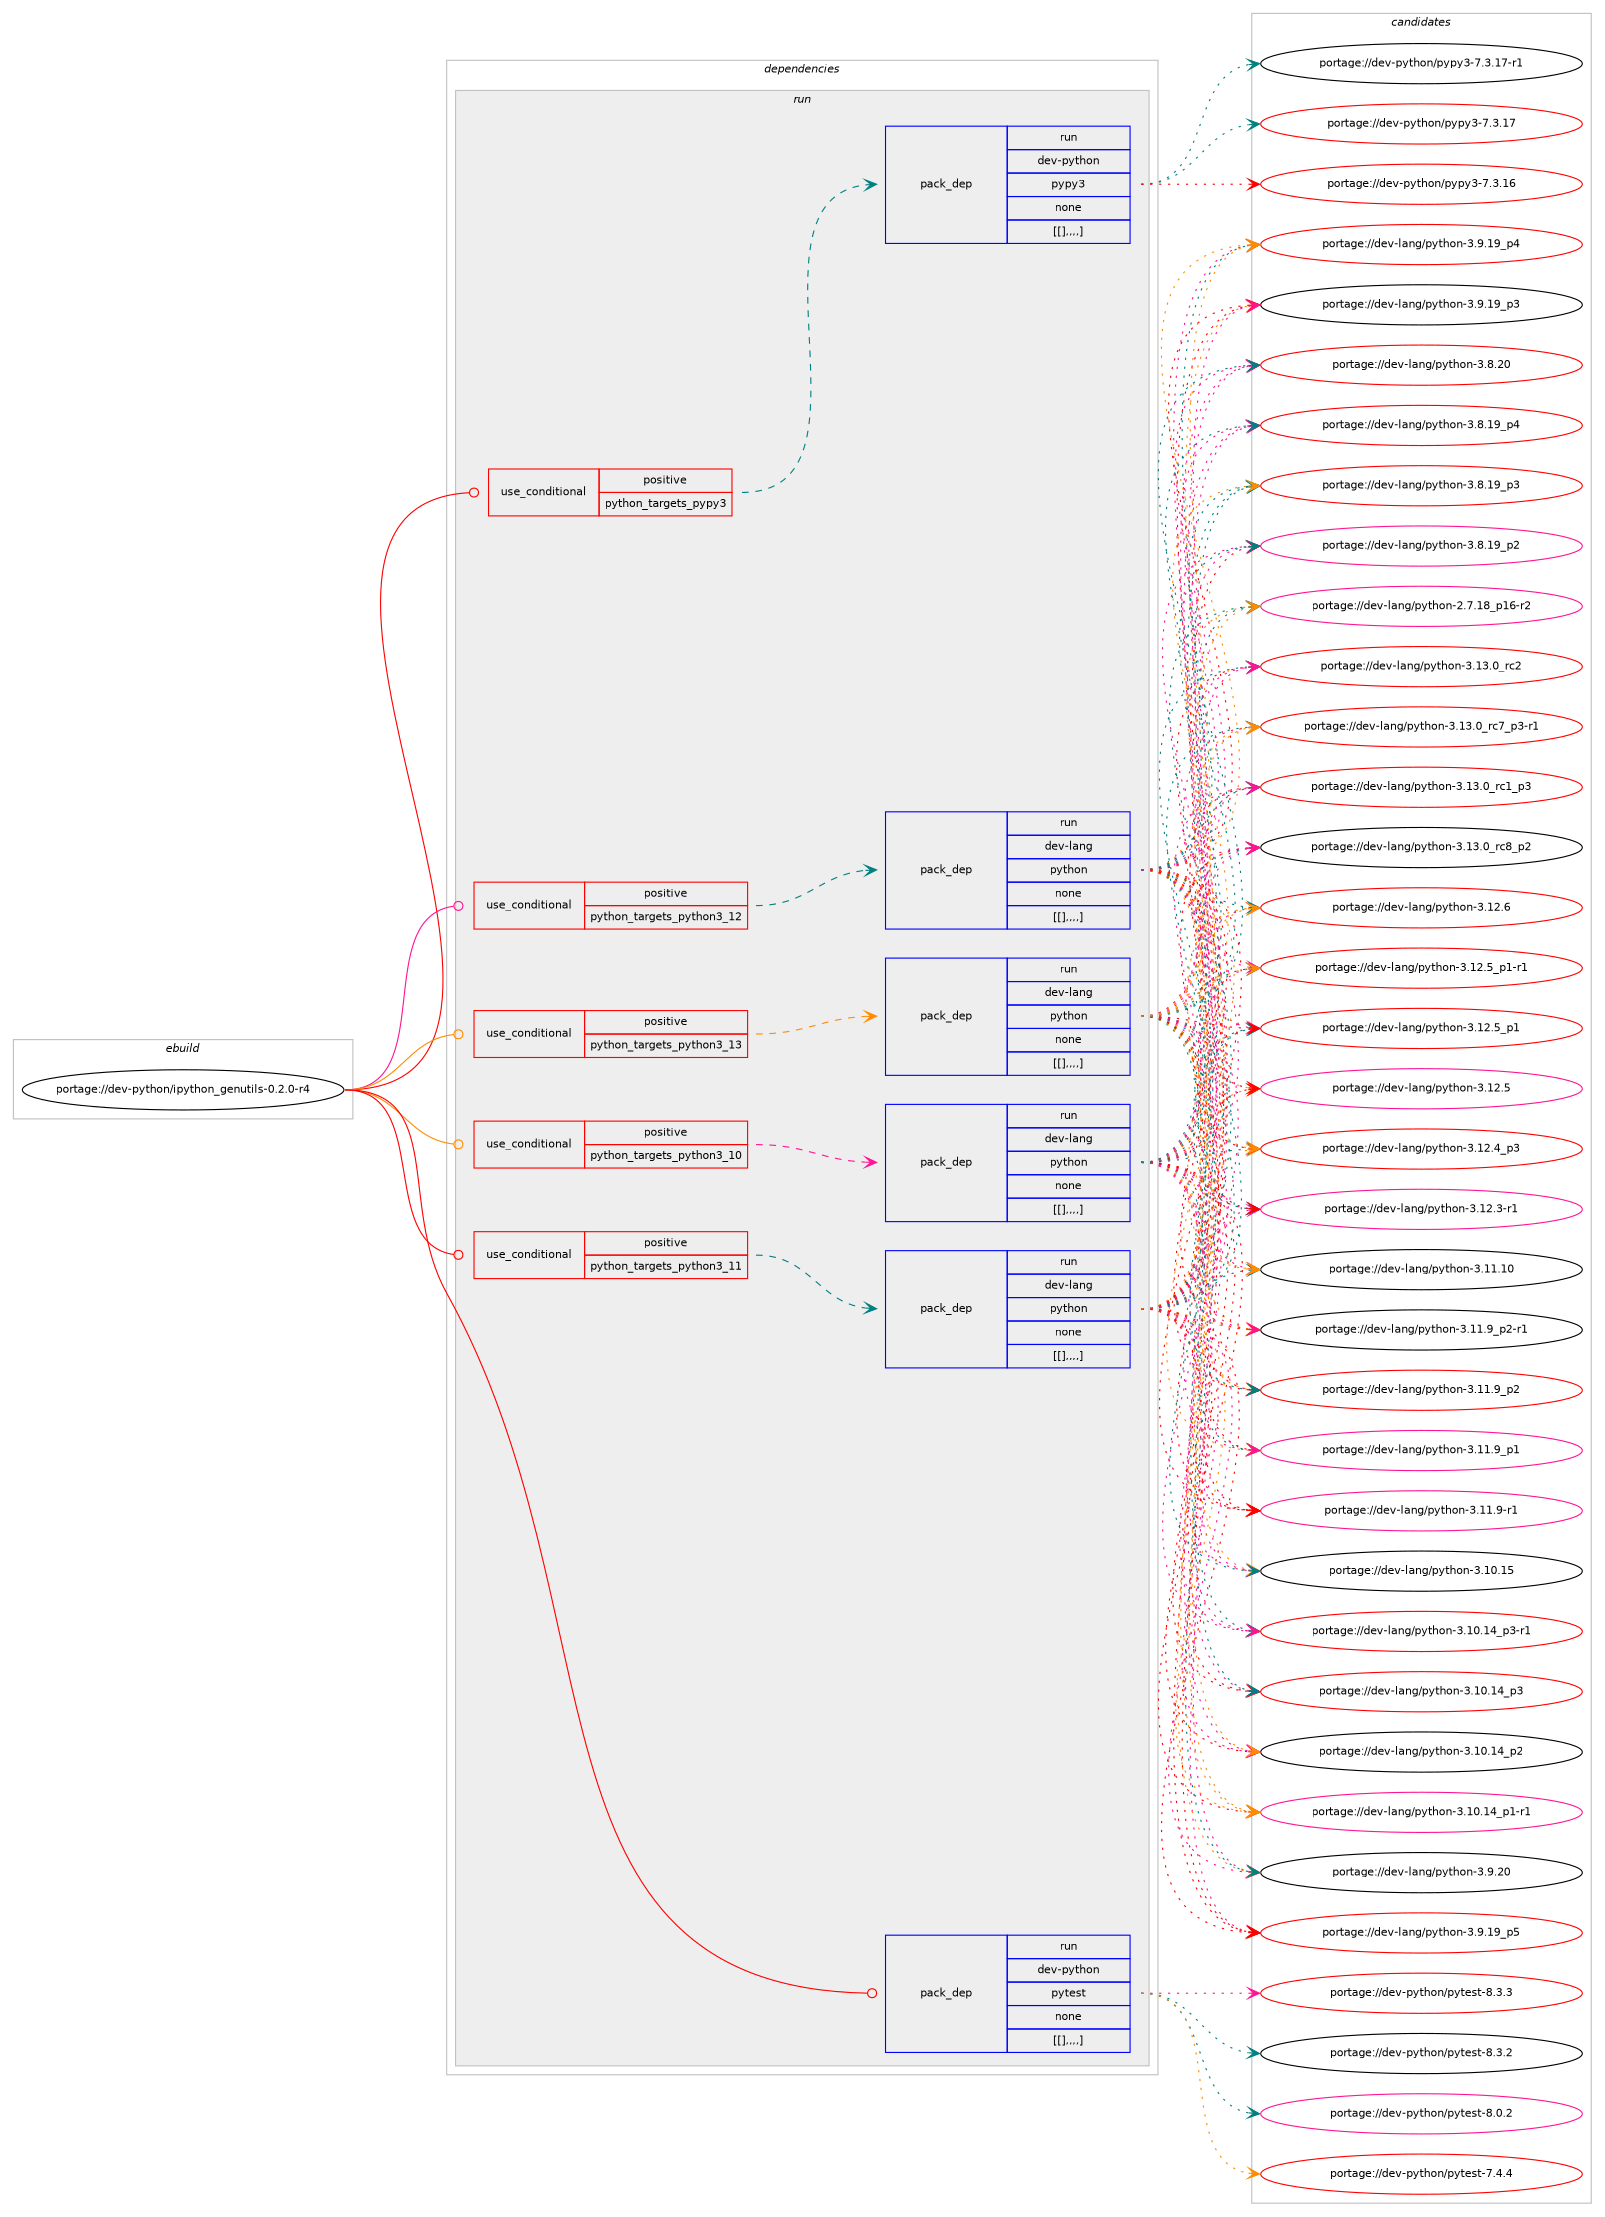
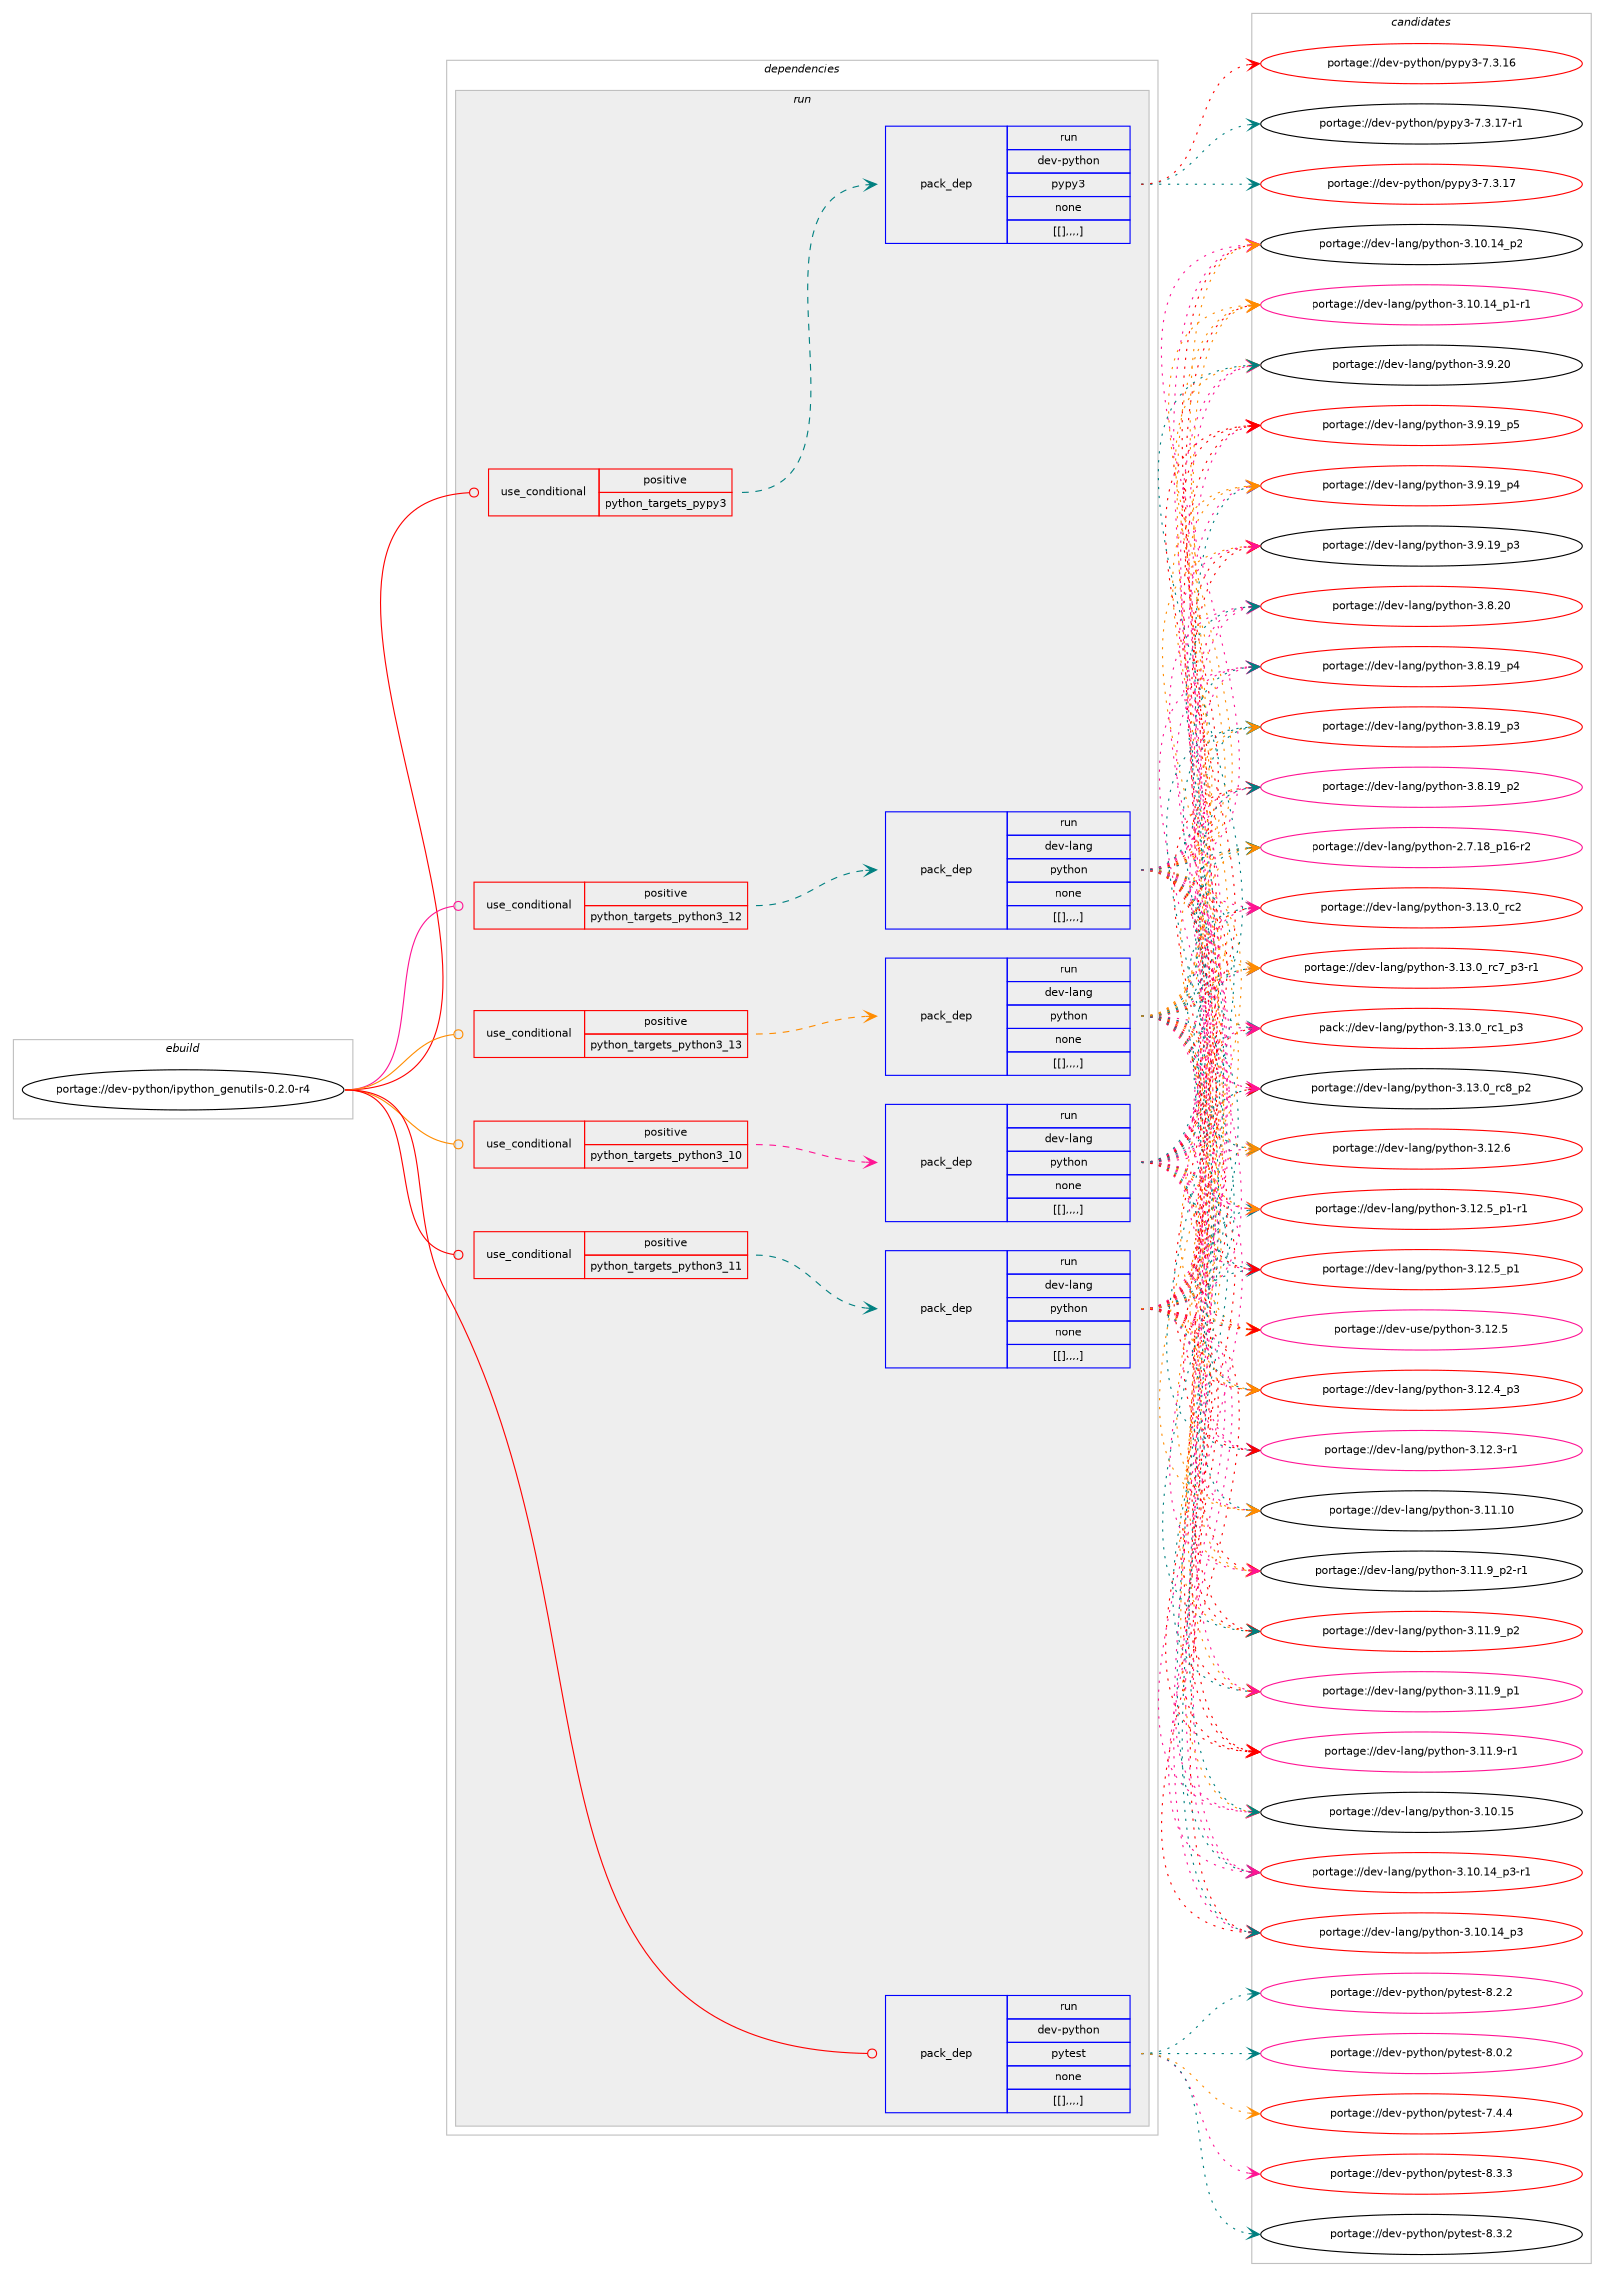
(1422, 787) -> (1422, 1028)
(1422, 1089) -> (1422, 1330)
none -> (1422, 1993)
